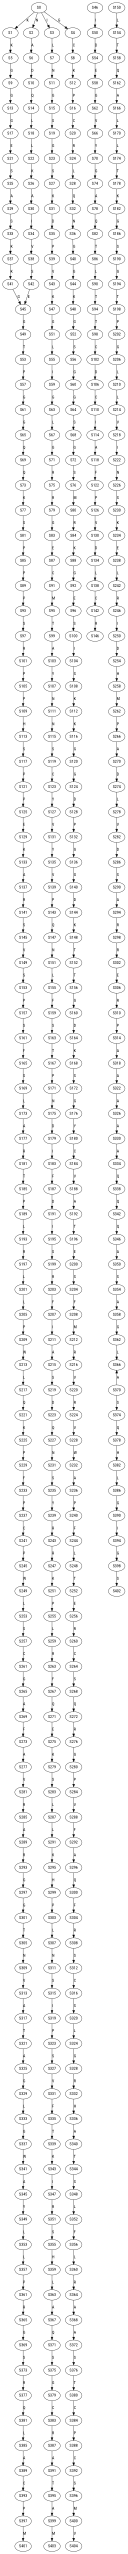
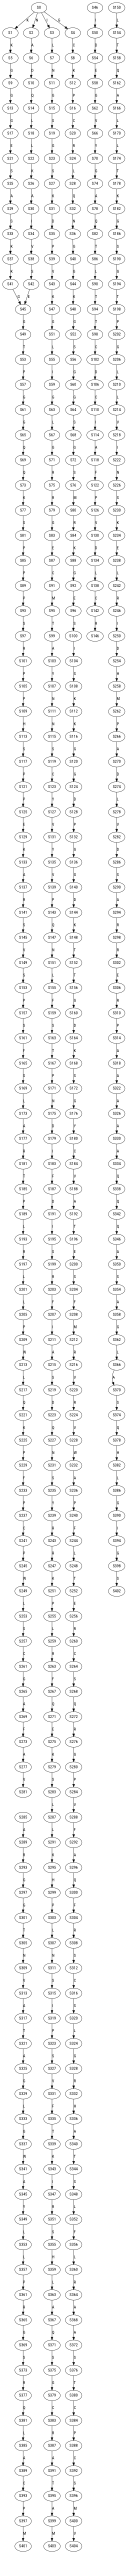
(117, 1379) -> (112, 1376)
(23, 1803) -> none
